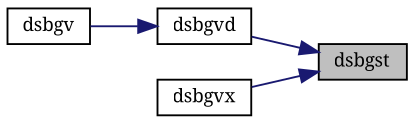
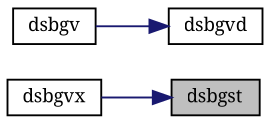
(276, 42) -> none
